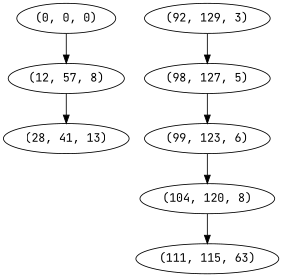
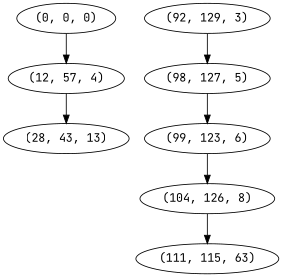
(66, 78) -> (66, 78)
(66, 139) -> (66, 139)
(207, 199) -> (207, 199)
